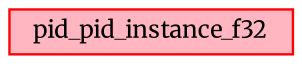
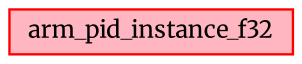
(151, 32) -> (151, 32)
